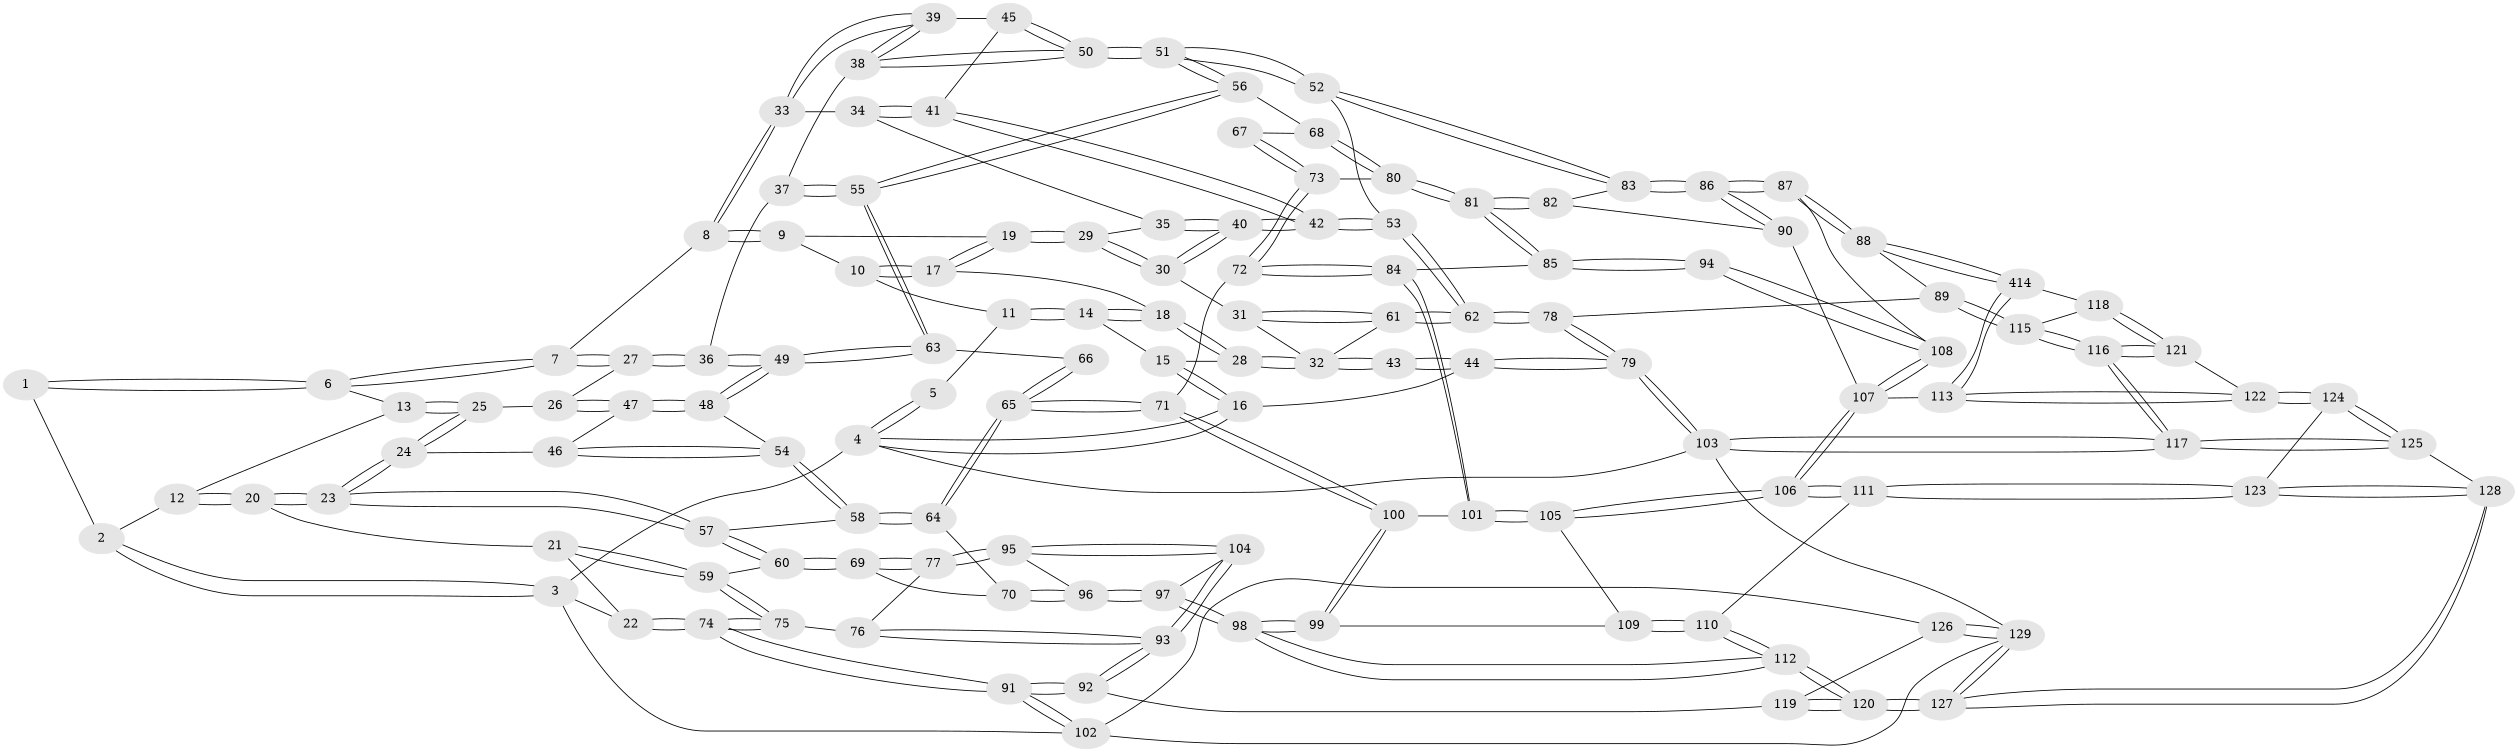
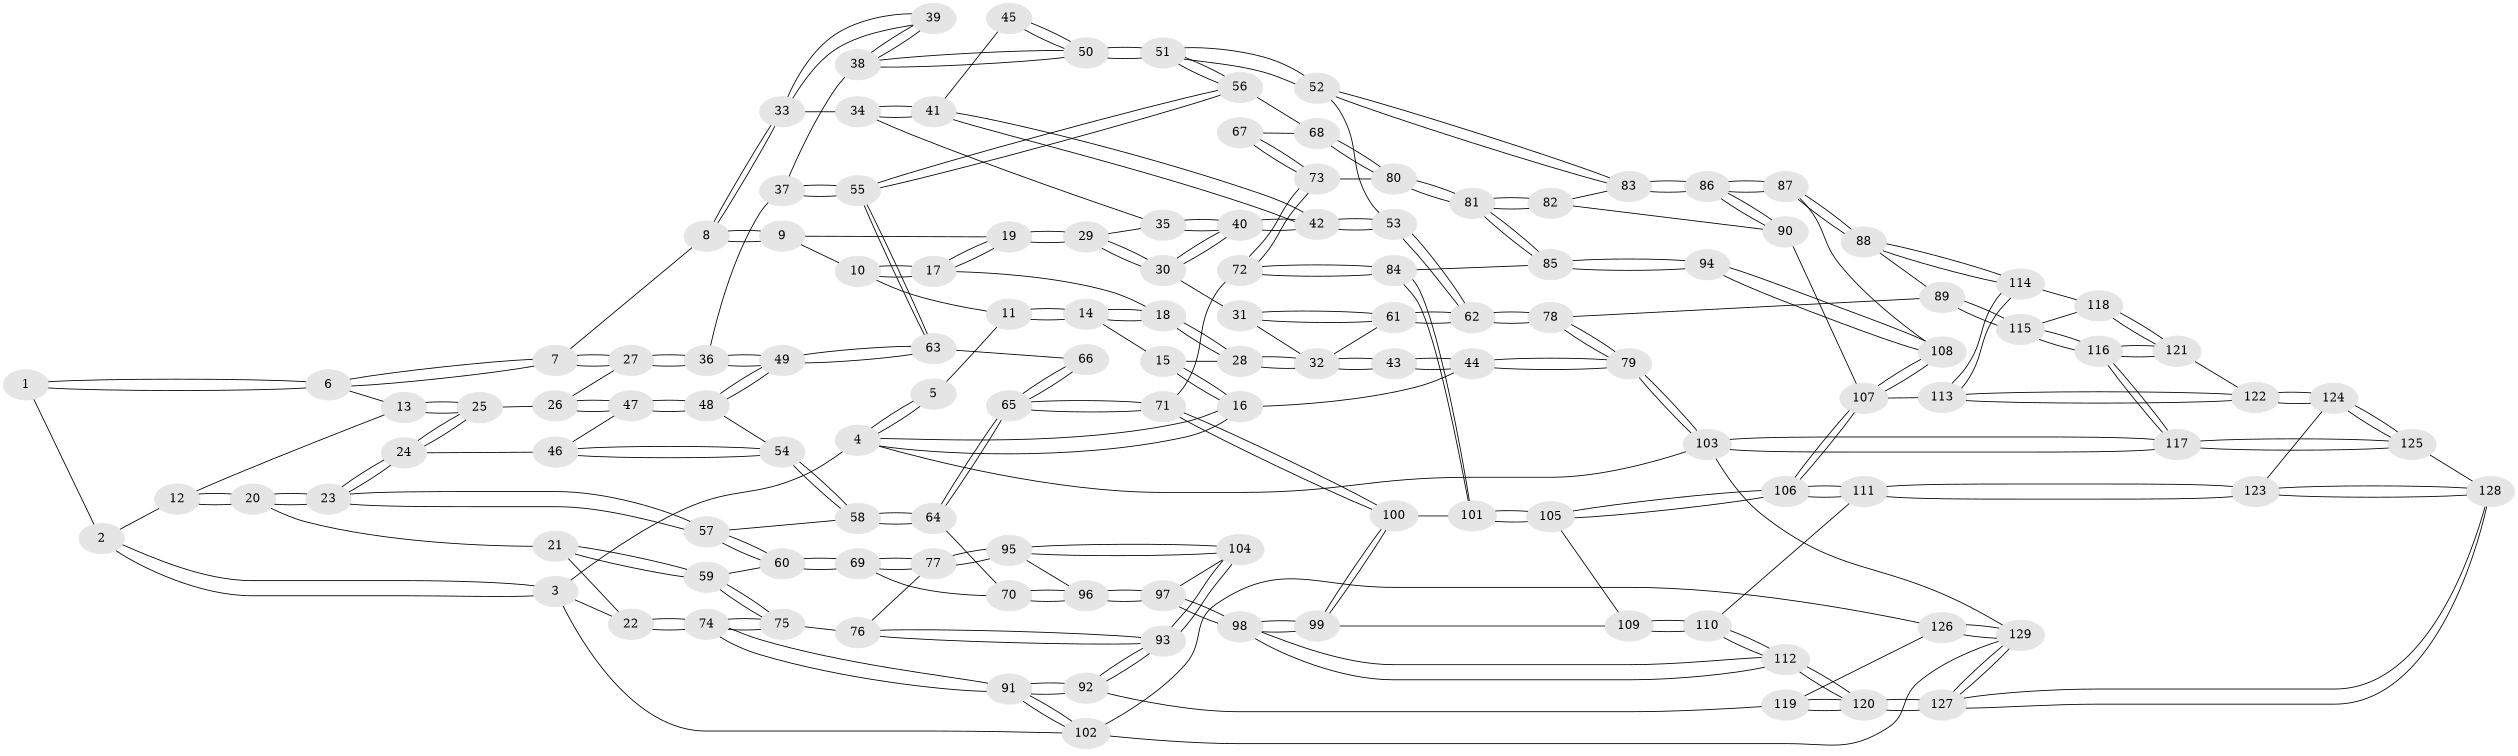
(971, 18) -> none
(2020, 284) -> (2020, 284)
